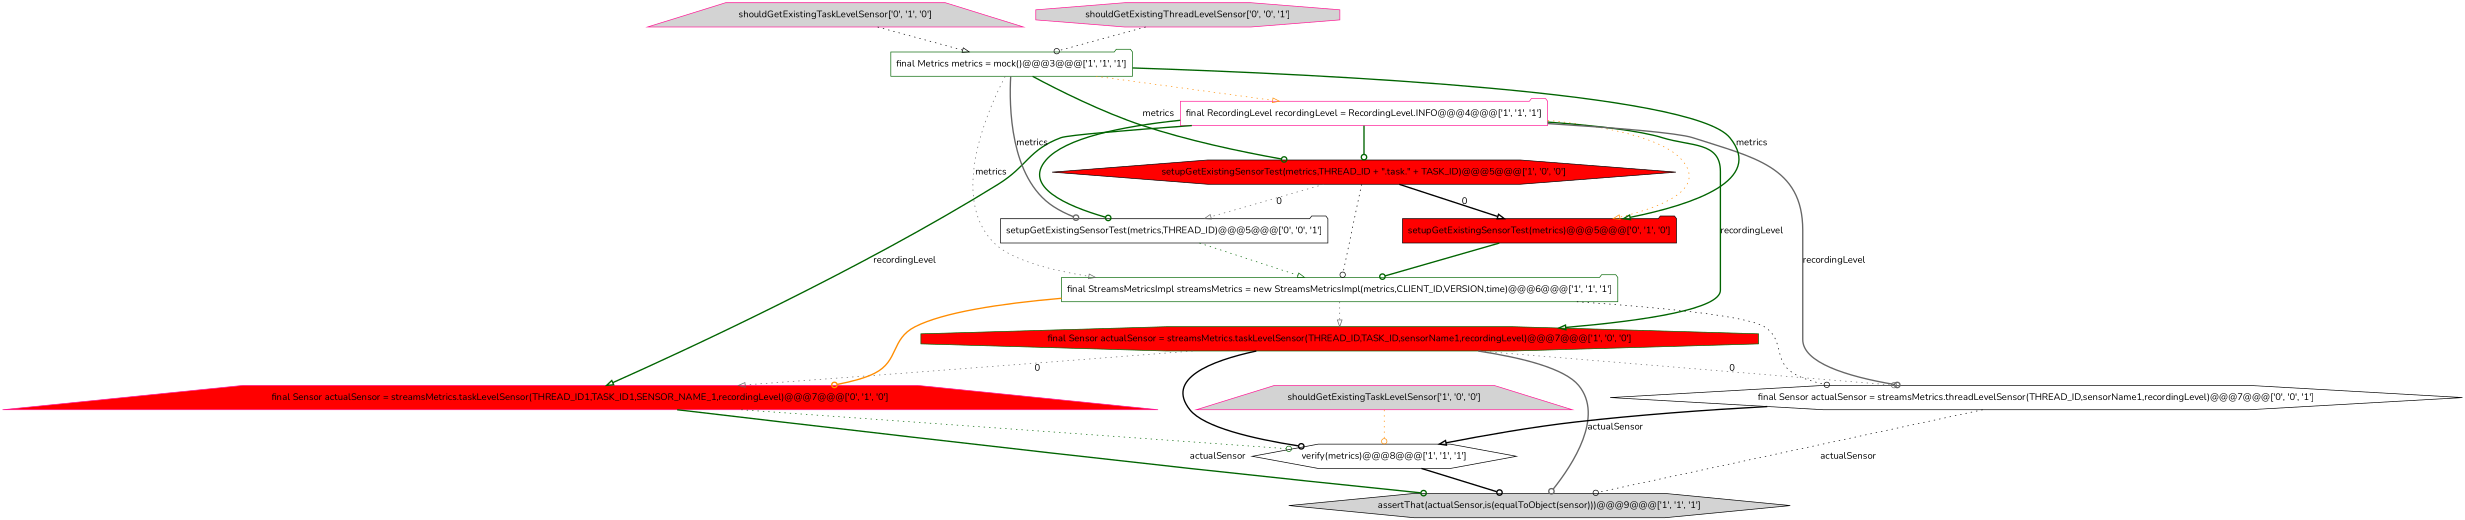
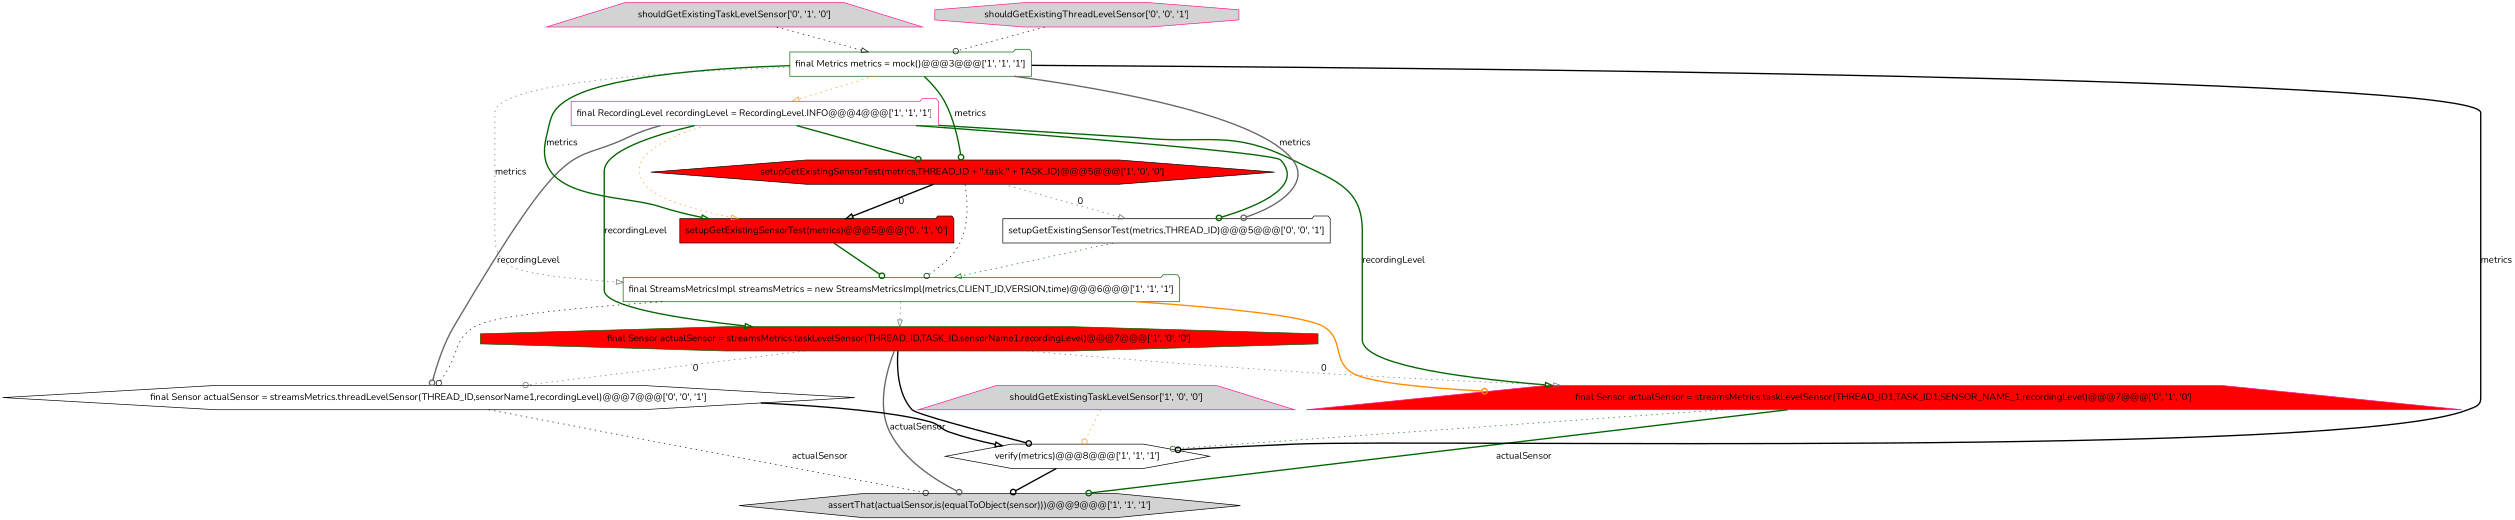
none -> (2481, 184)
